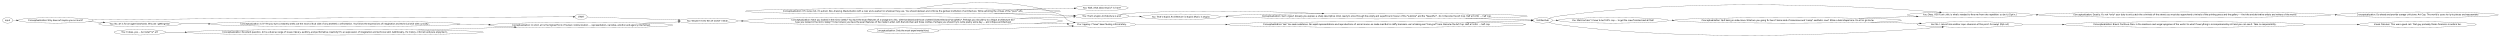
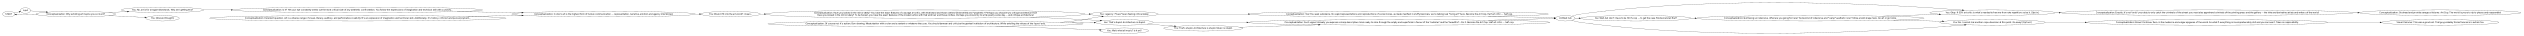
(1102, 8) -> (1124, 31)
(1102, 16) -> (1124, 22)
none -> (163, 18)
(633, 19) -> (17, 12)
(56, 20) -> (76, 14)
(903, 31) -> none
(140, 32) -> none
